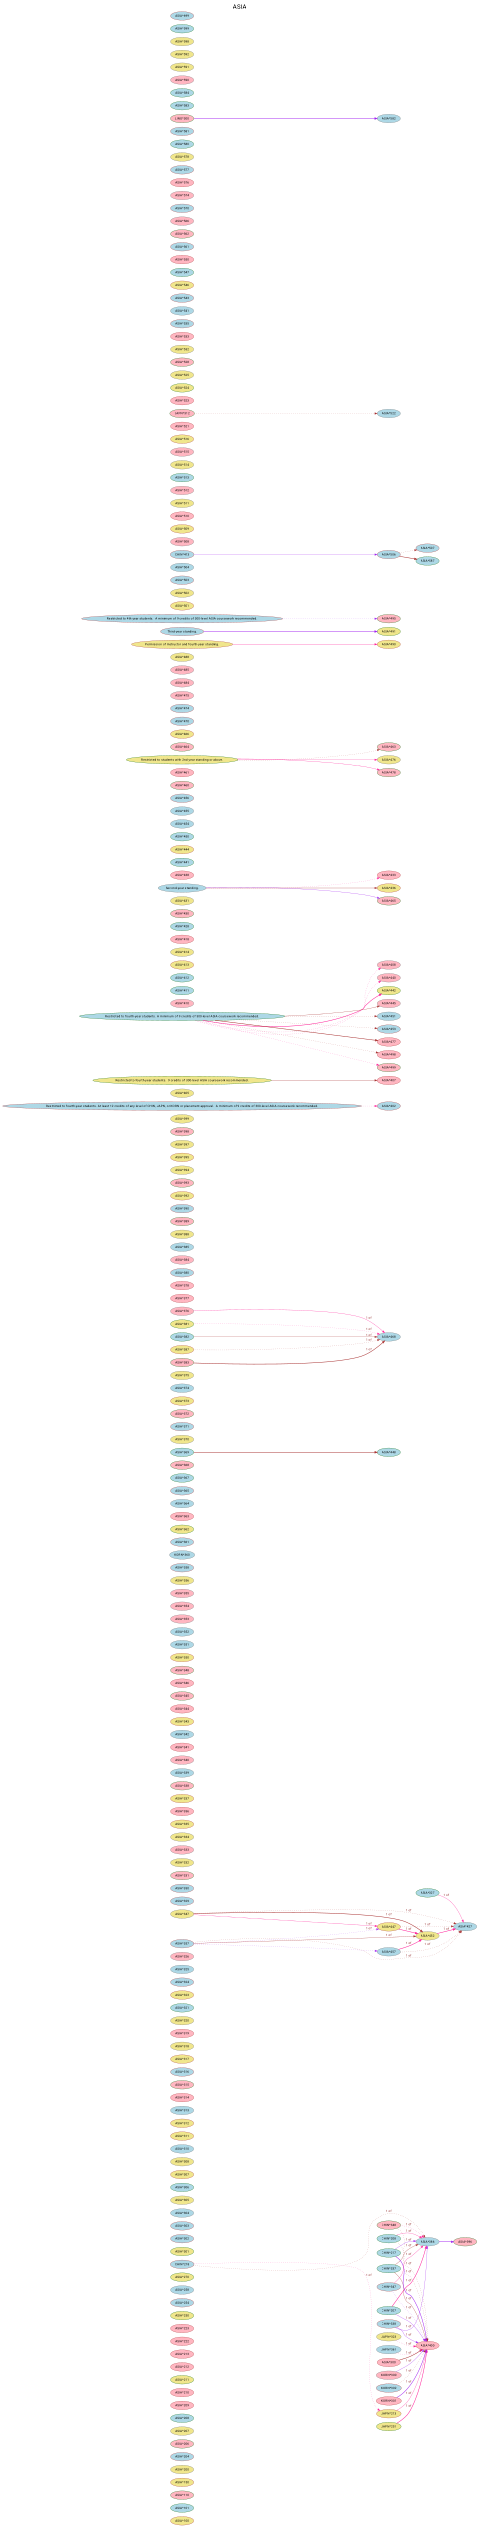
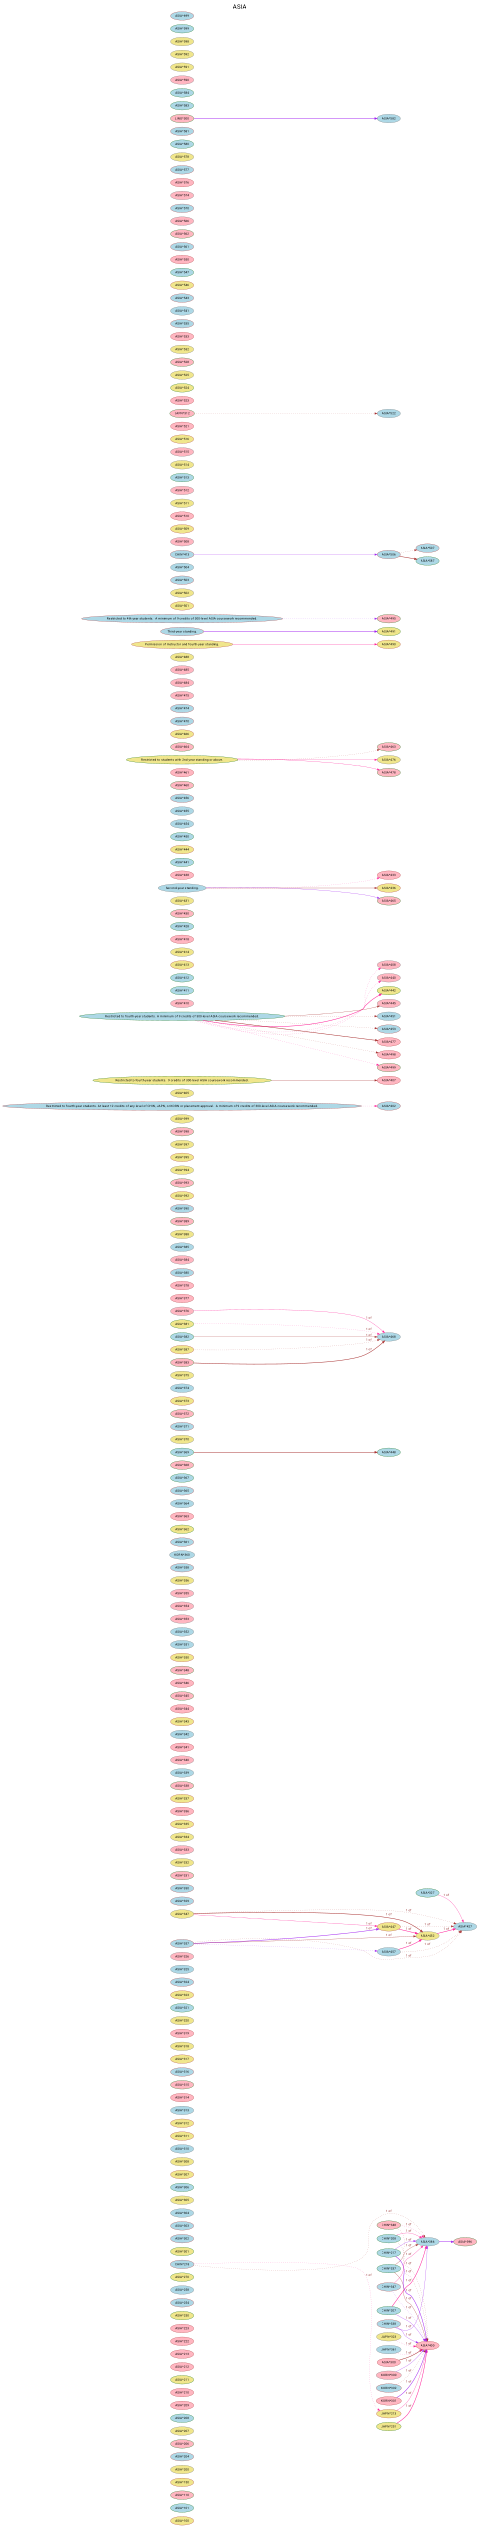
(294, 1938) -> (294, 1938)
